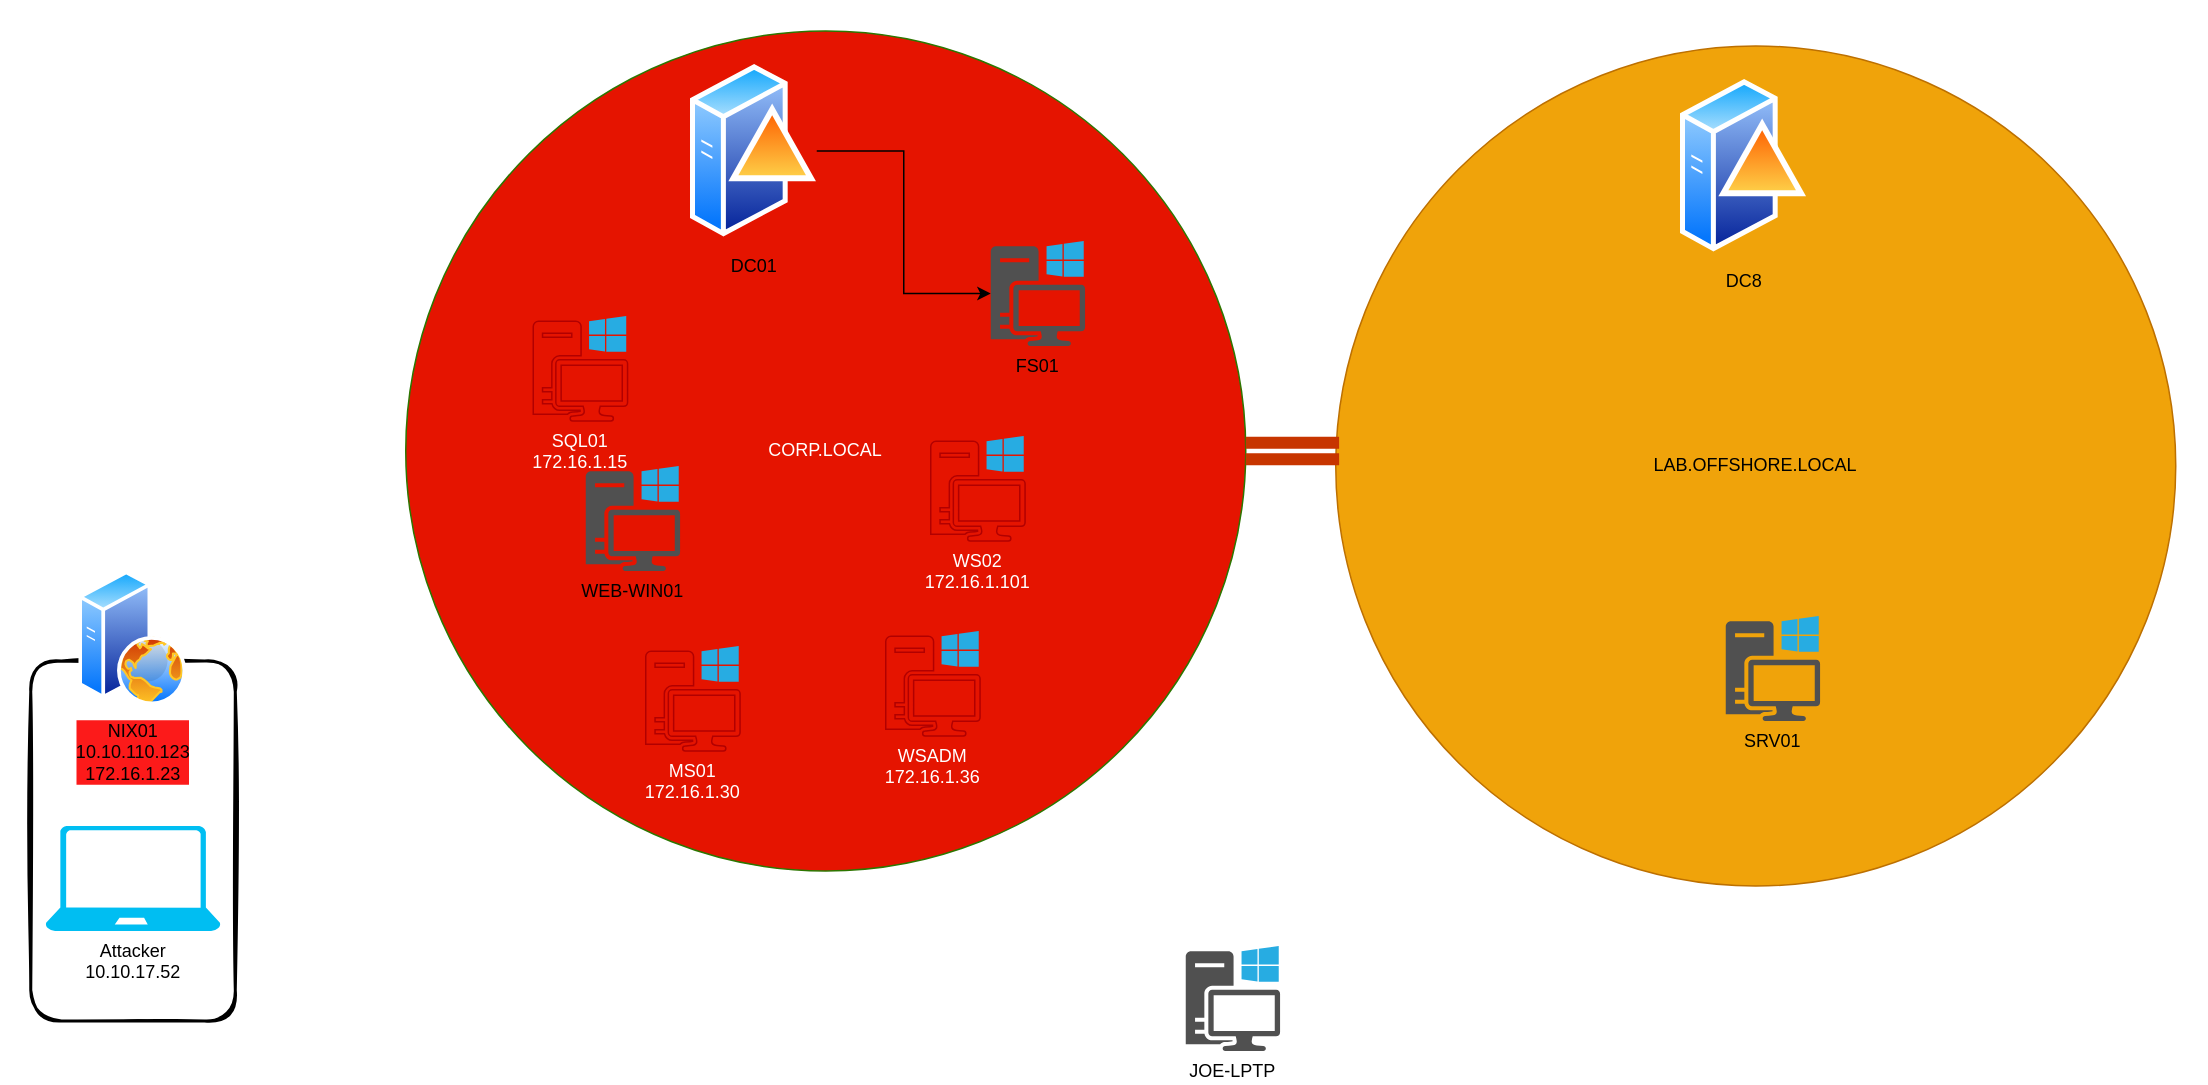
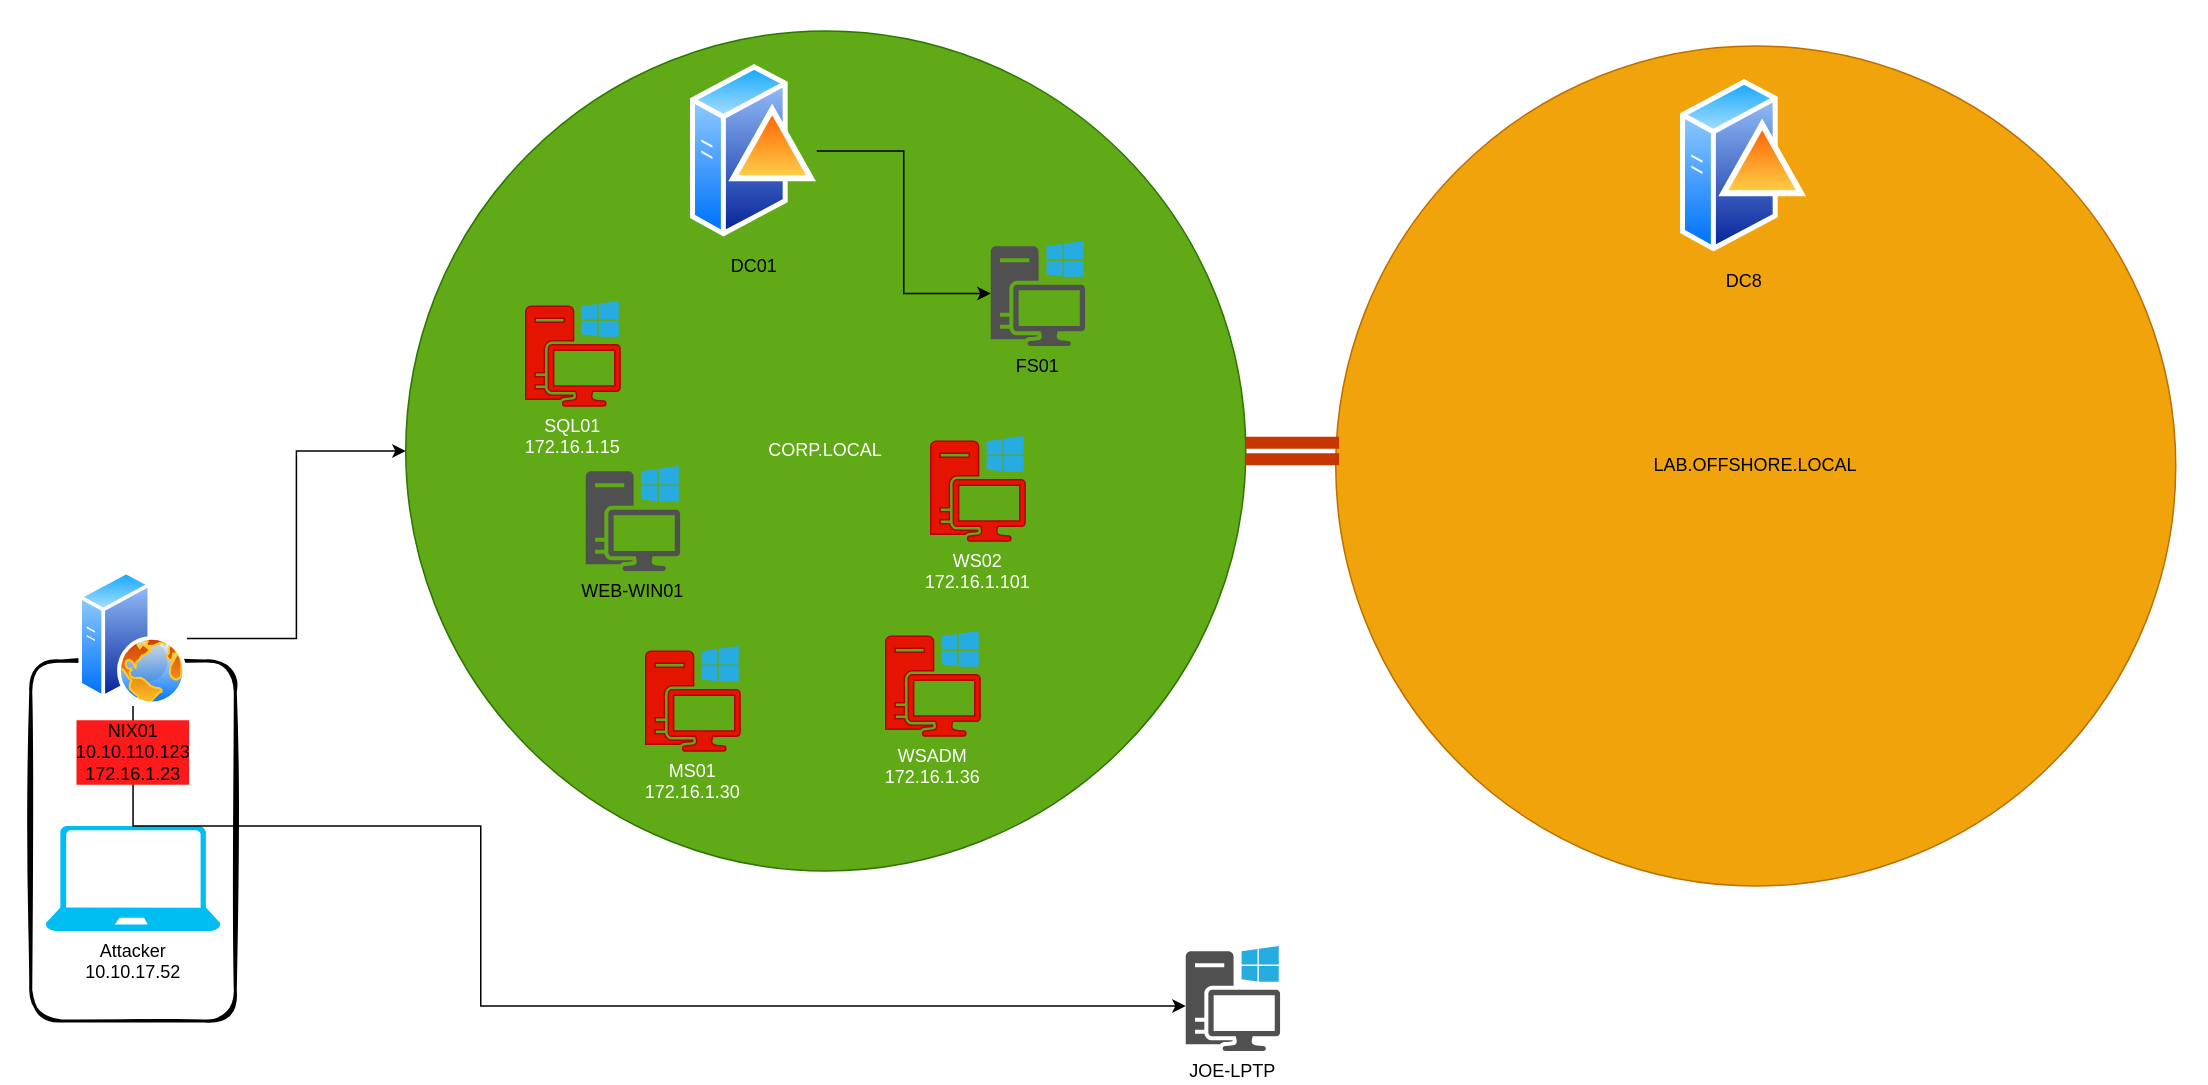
(580, 368) -> (573, 353)
(826, 451) -> (826, 451)
none -> (296, 550)
(1773, 668) -> none
none -> (618, 1006)
